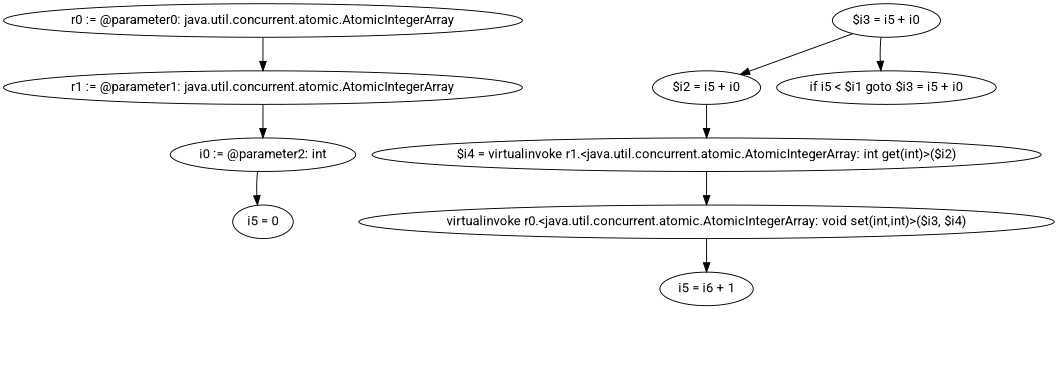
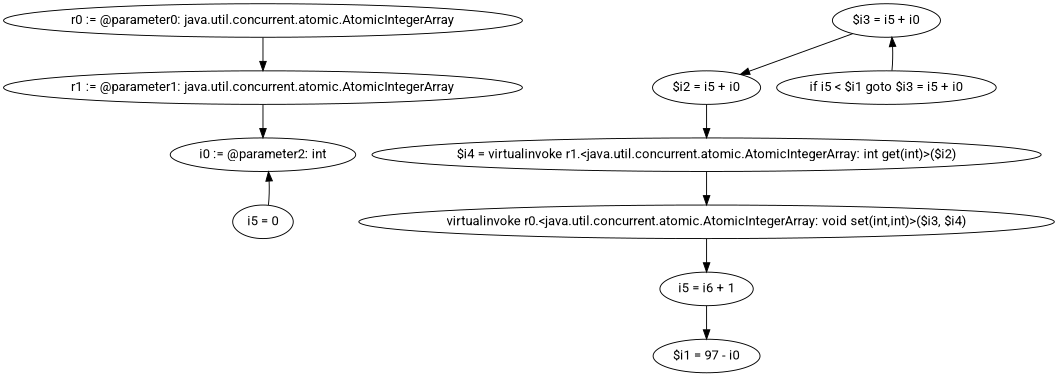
(880, 49) -> (893, 59)
(257, 184) -> (269, 193)
none -> (707, 356)
